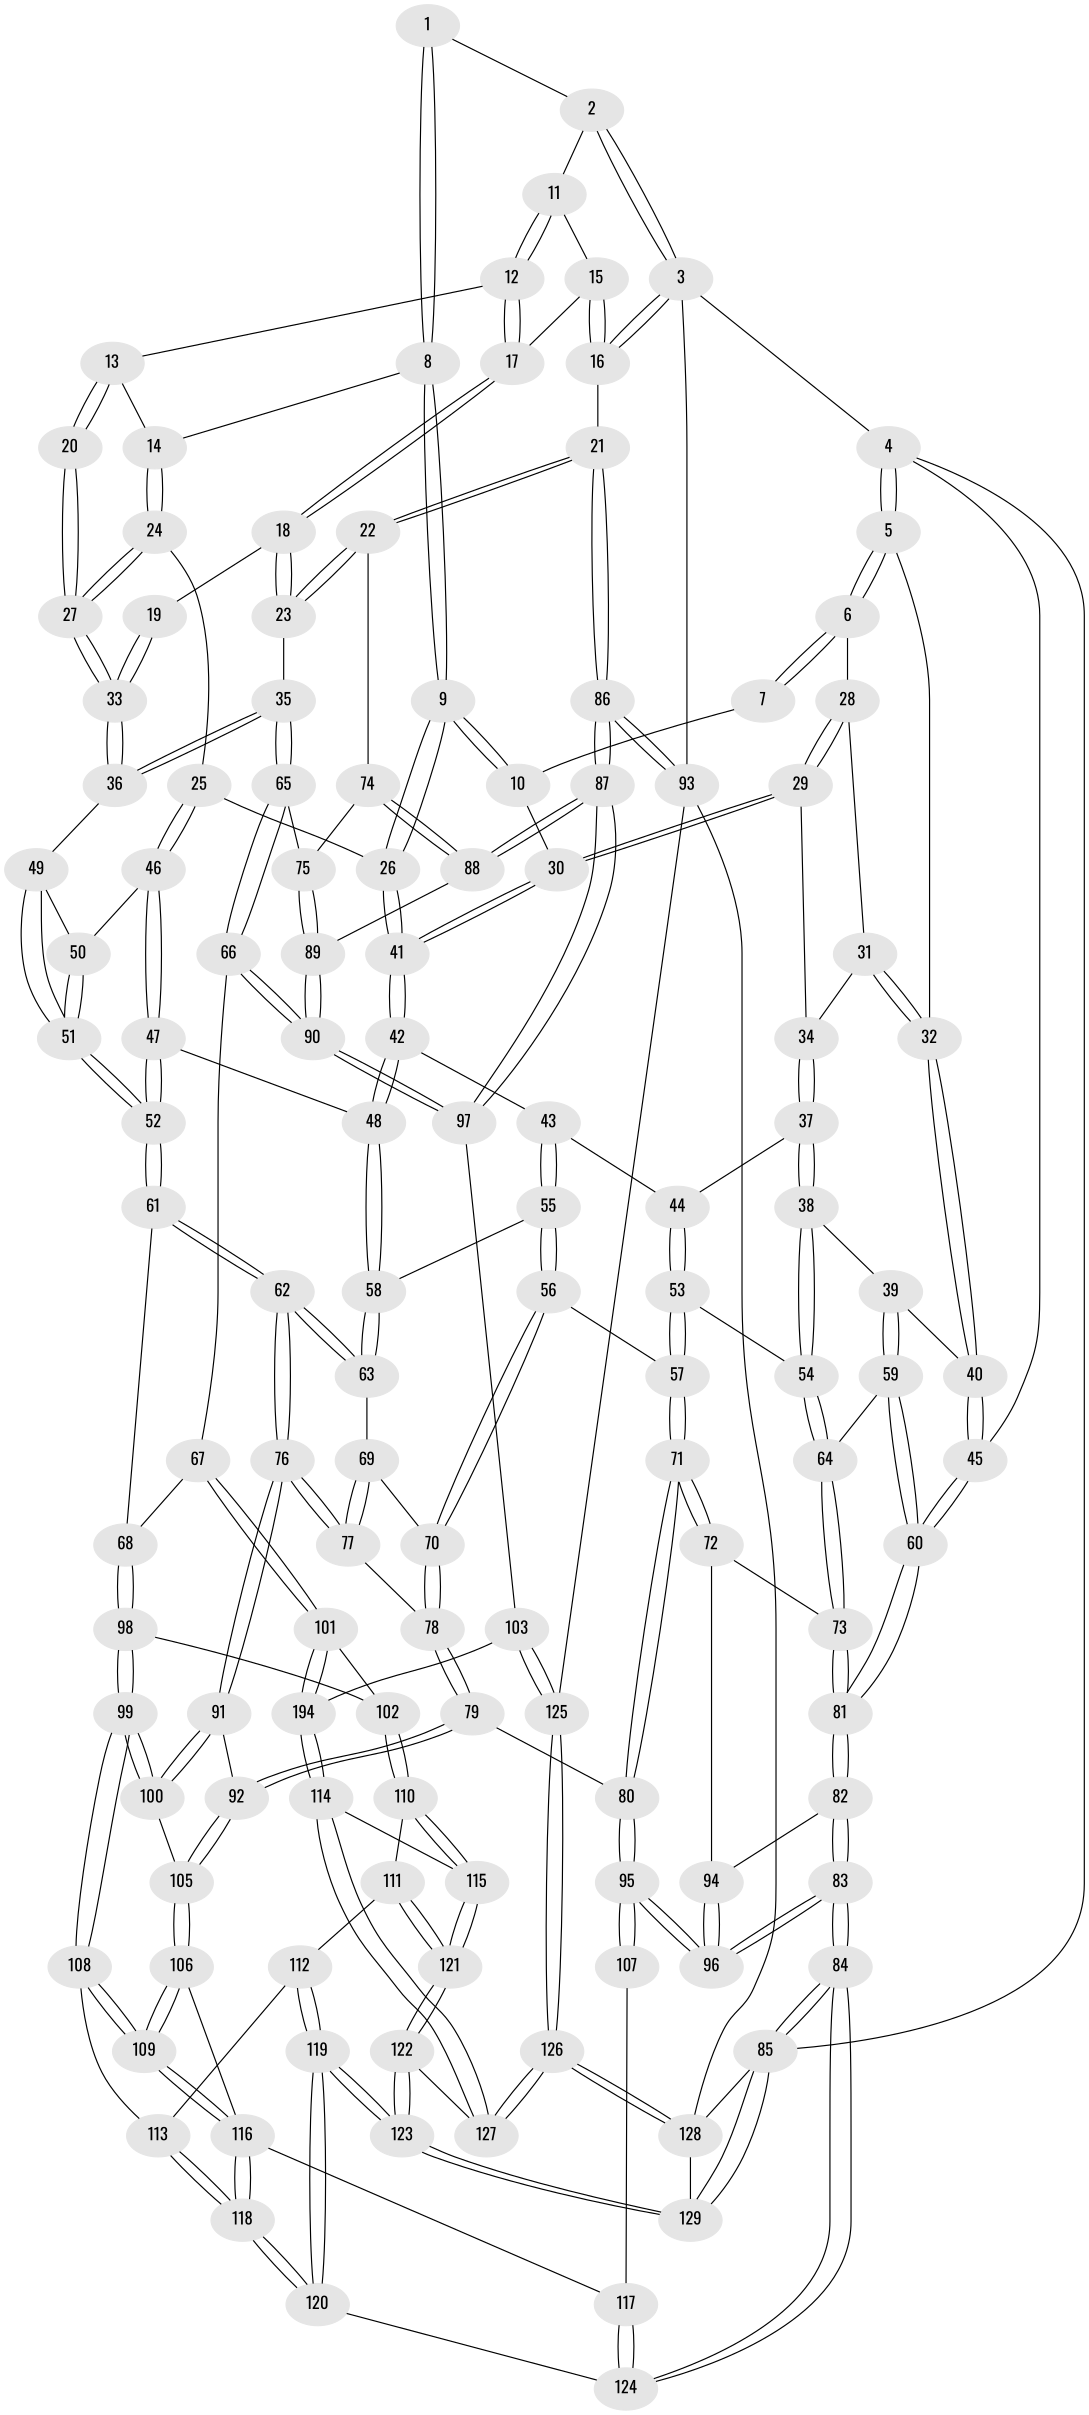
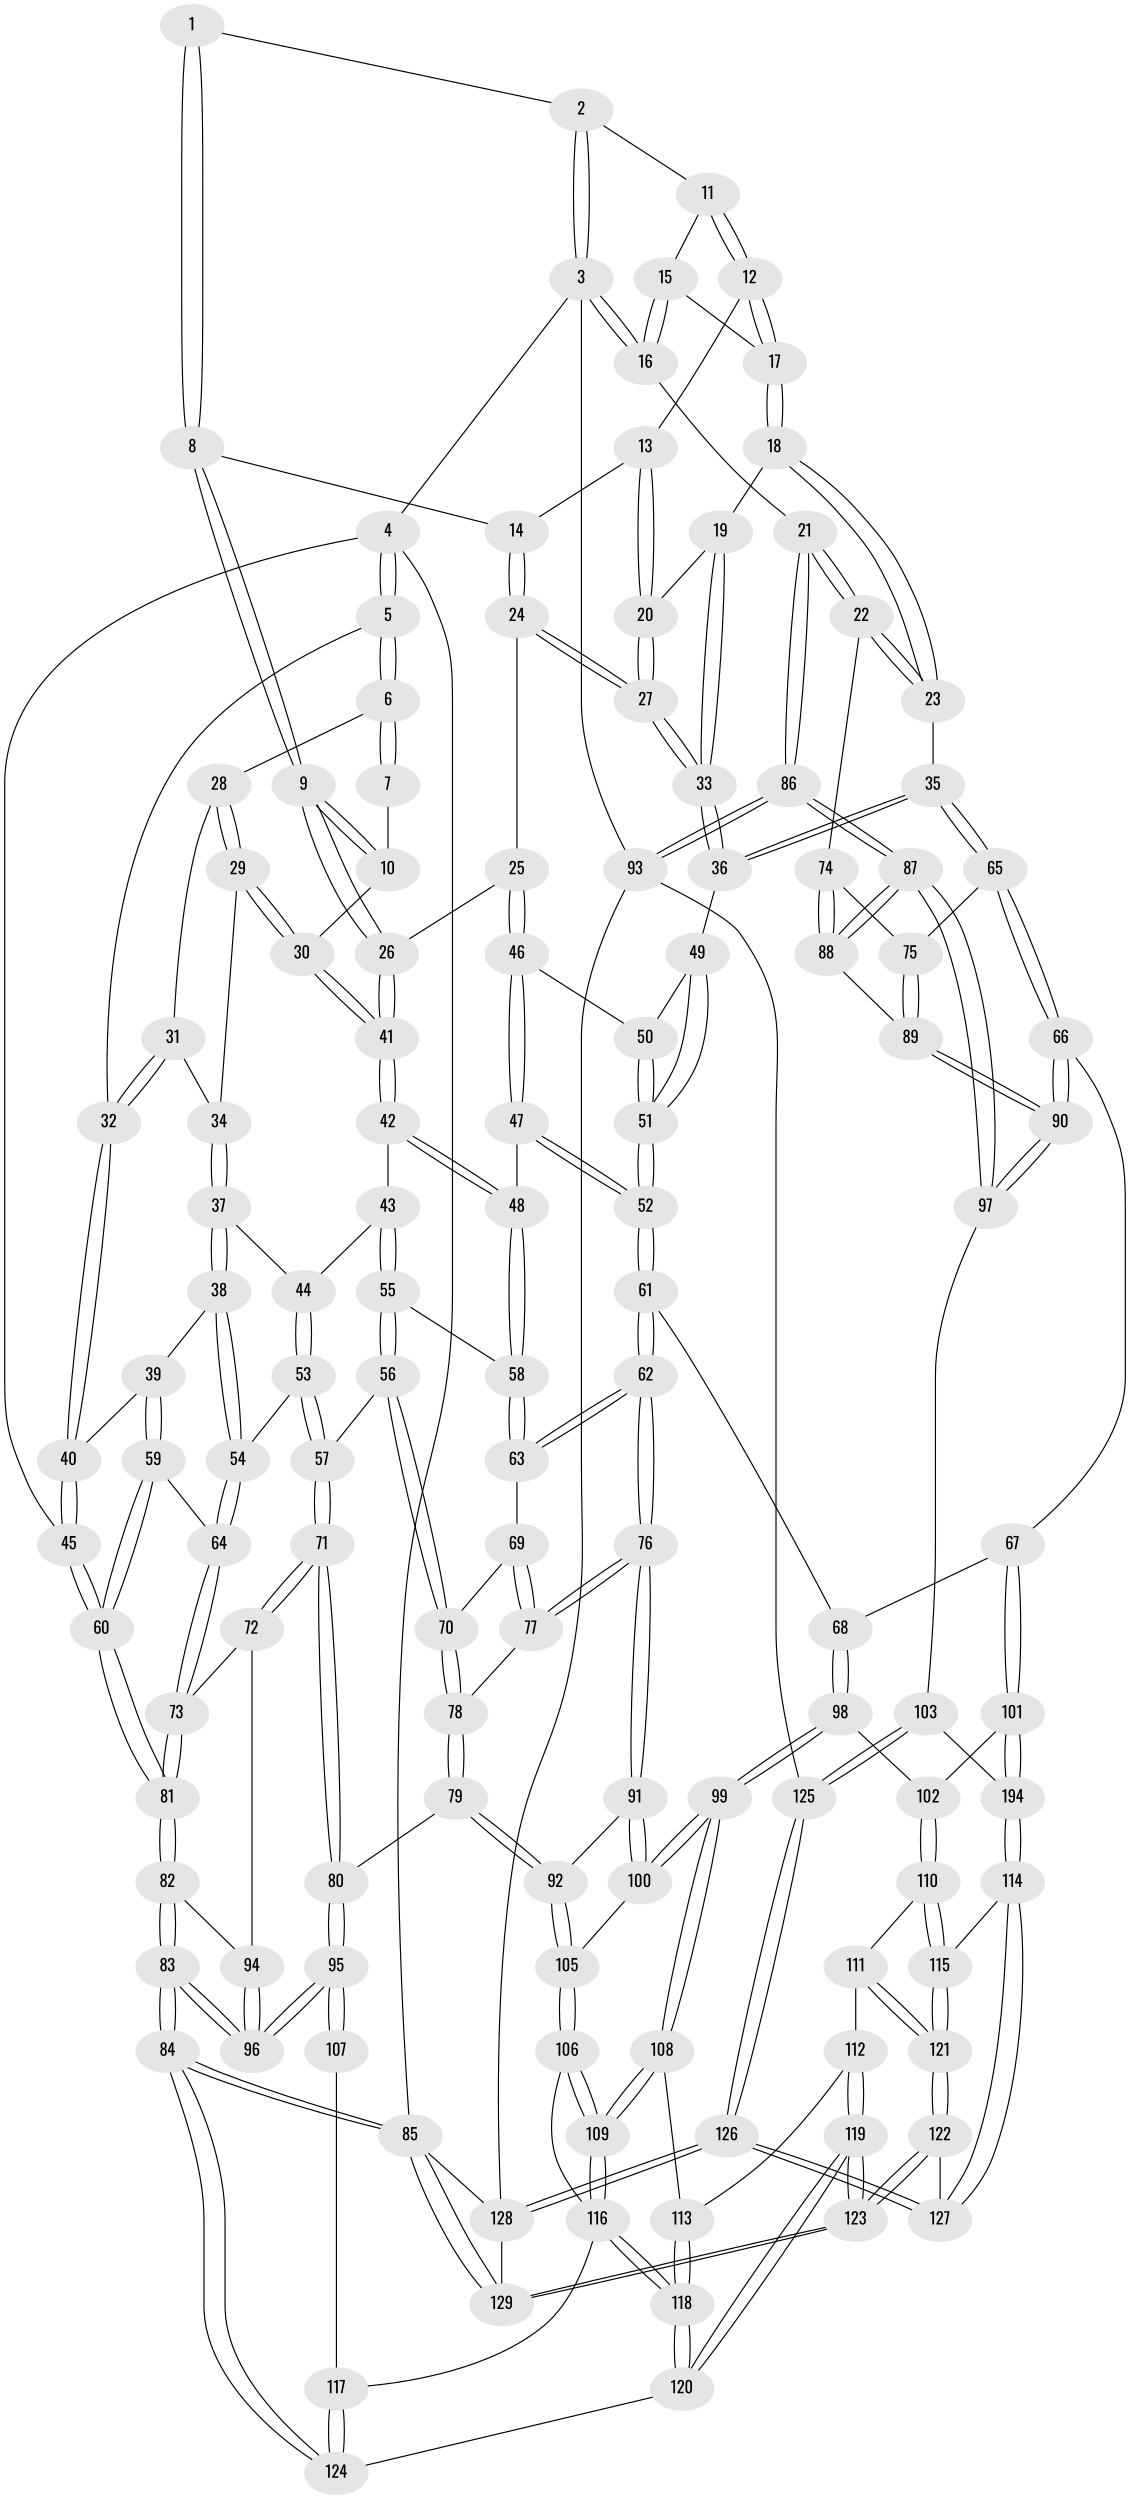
none -> (683, 574)
